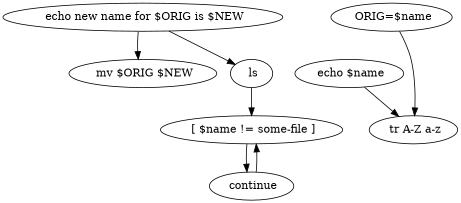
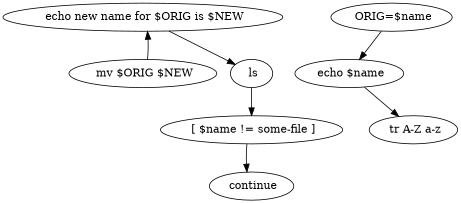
(138, 42) -> (148, 49)
(413, 68) -> (373, 42)
(257, 162) -> none
